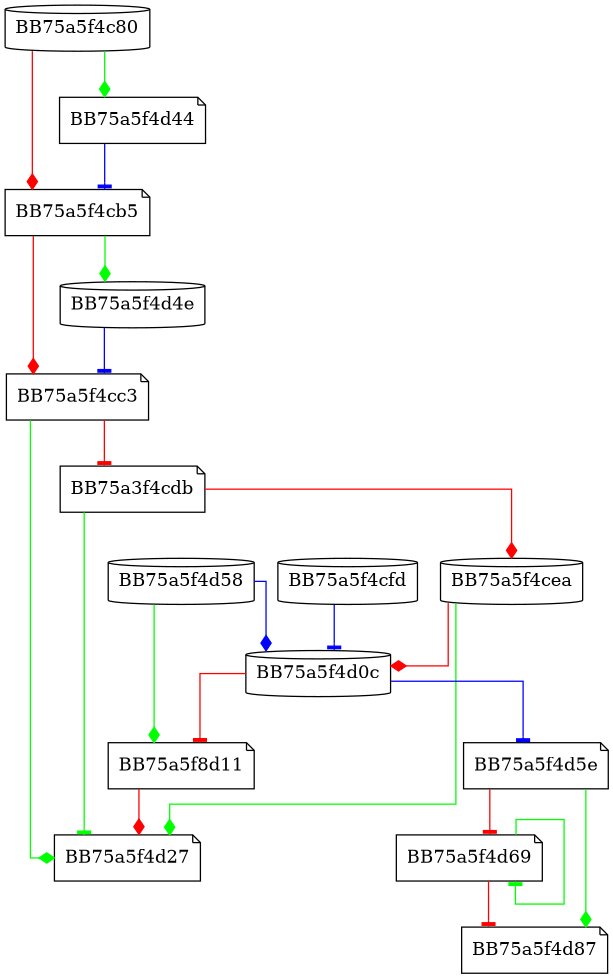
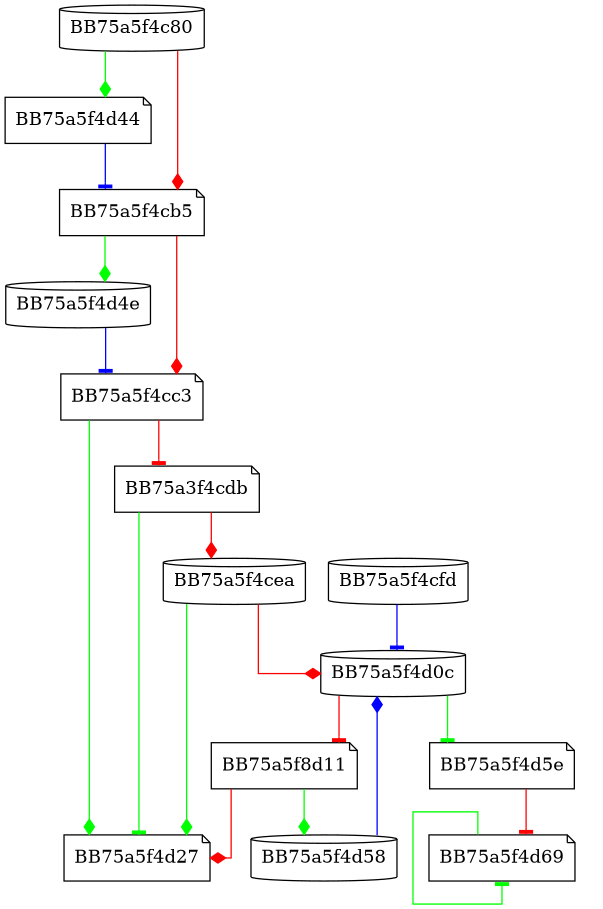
(154, 666) -> (304, 804)
(485, 681) -> (448, 716)
(535, 950) -> none
